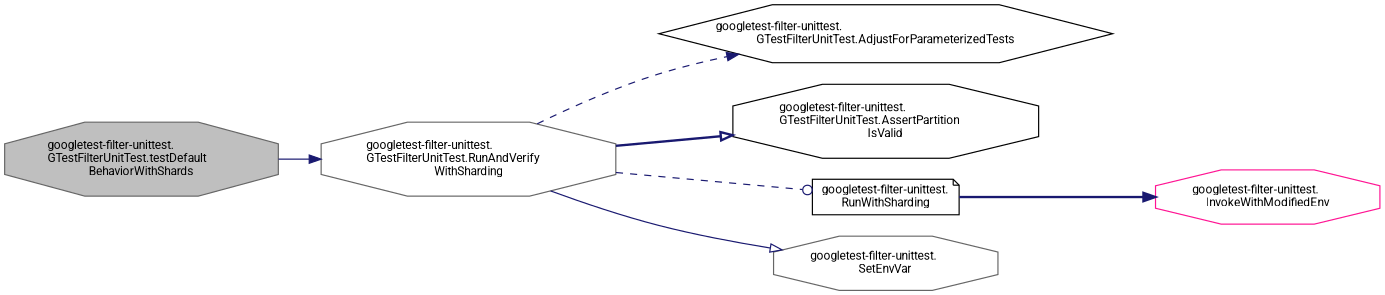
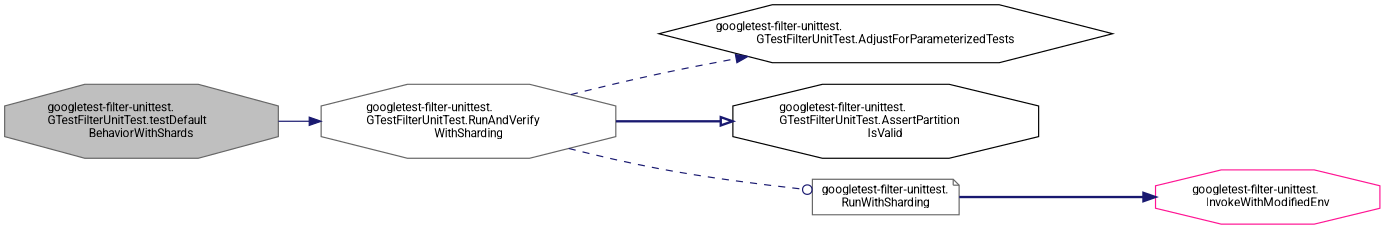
(886, 197) -> (886, 197)
(886, 263) -> none
